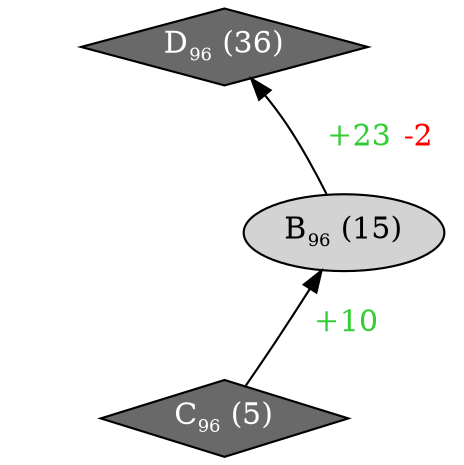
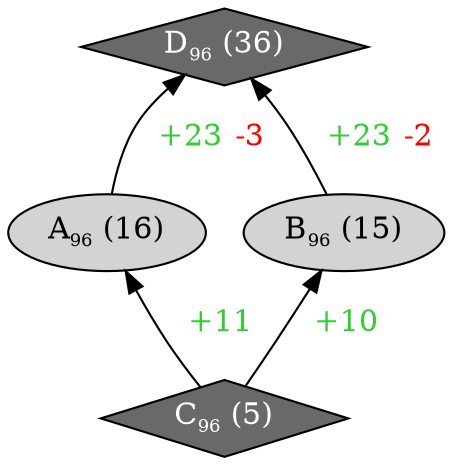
none -> (107, 233)
